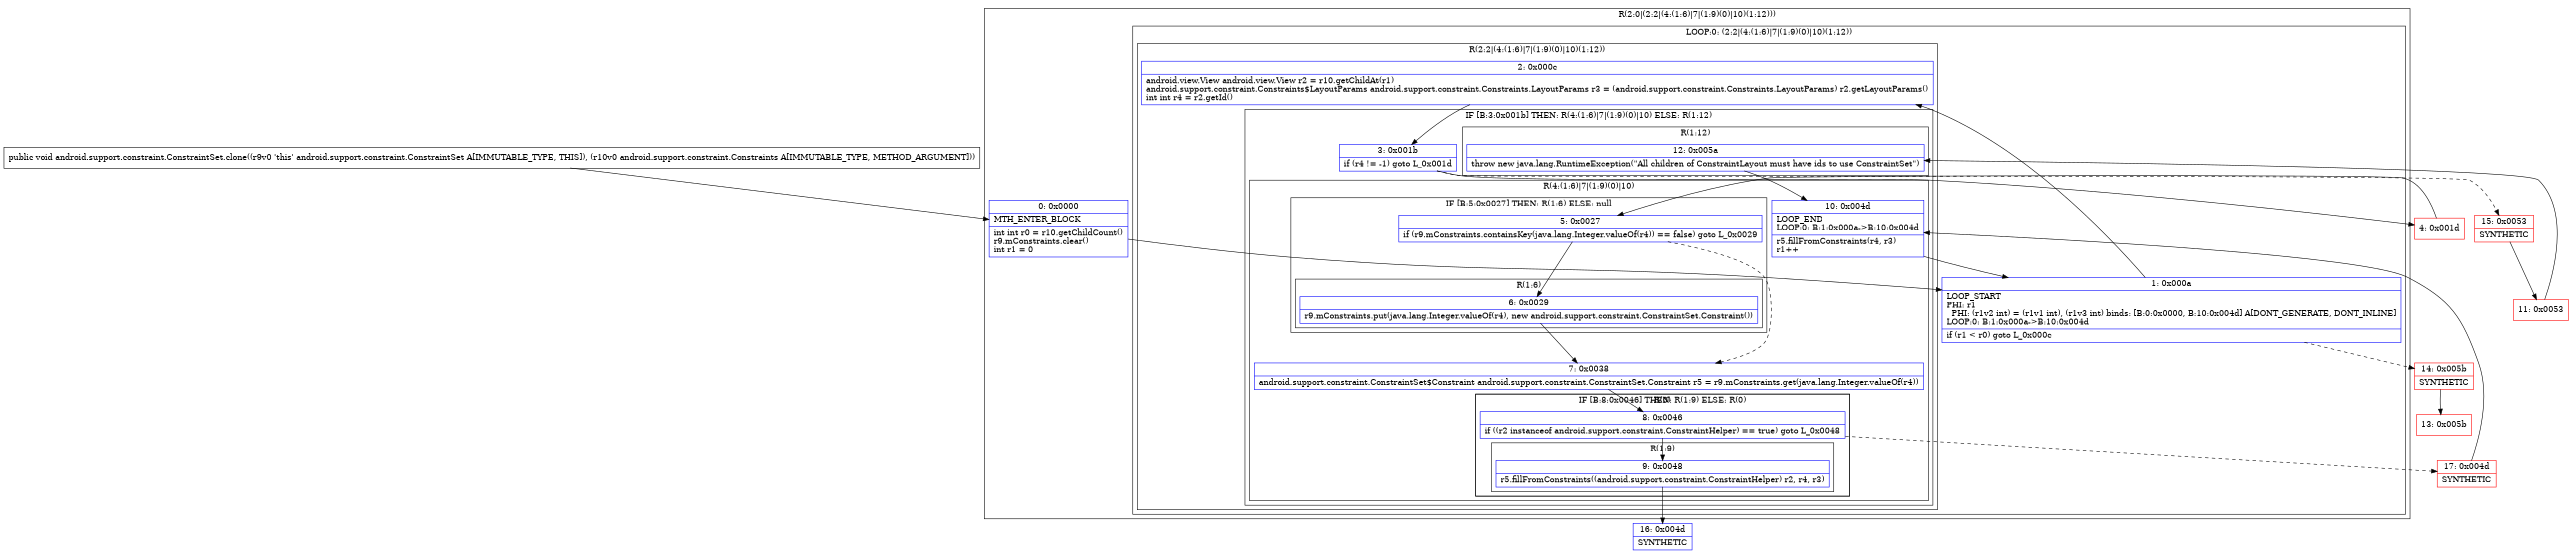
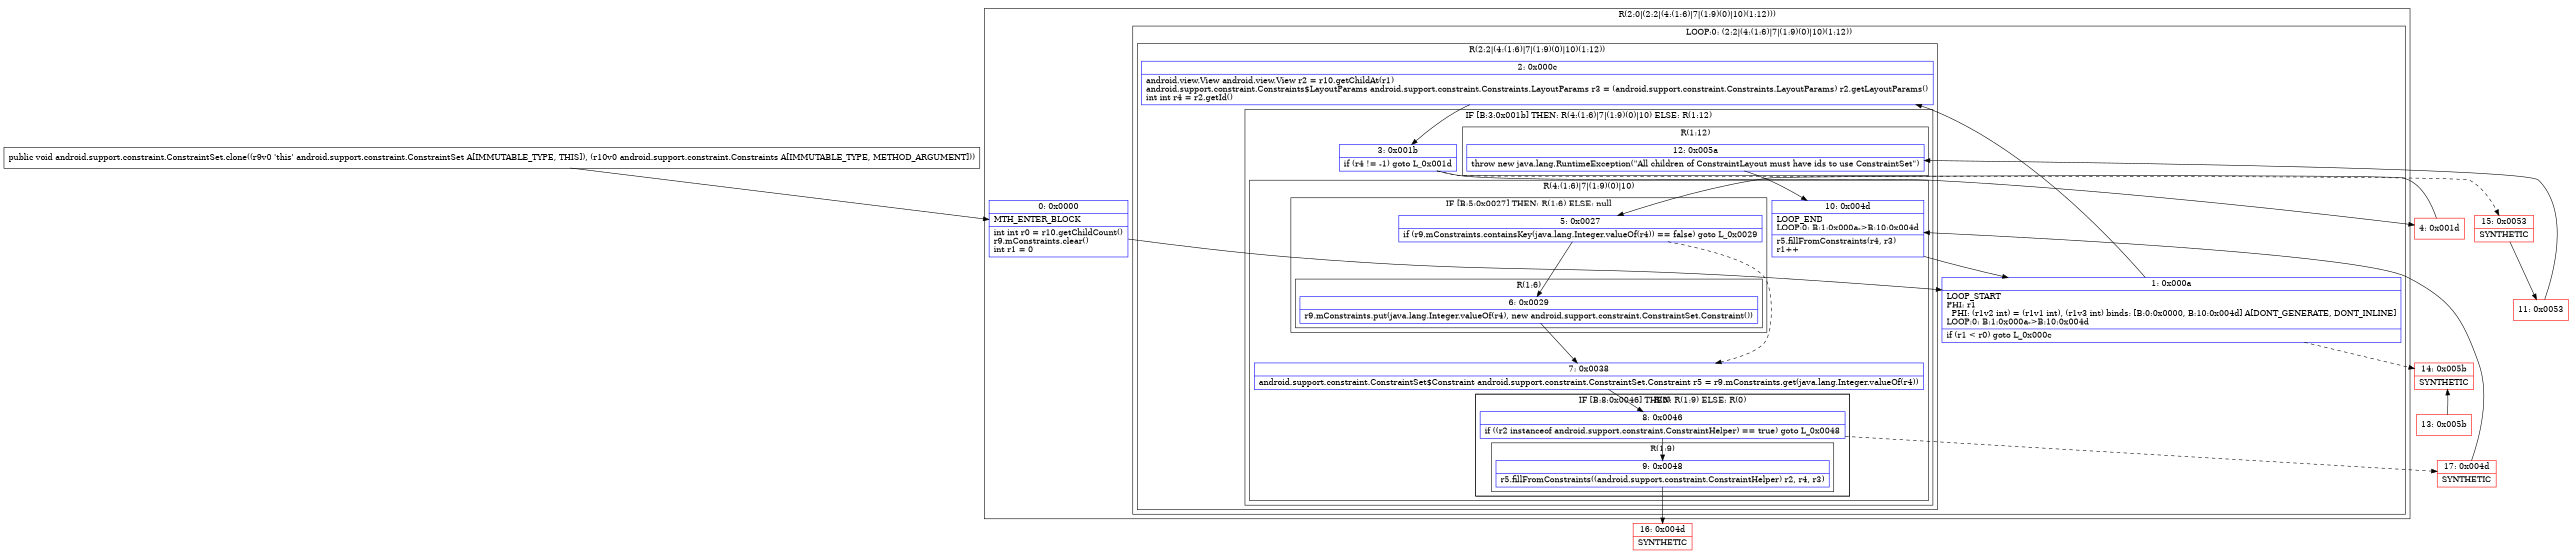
(2440, 399) -> (2448, 405)
(1663, 537) -> (1663, 537)
